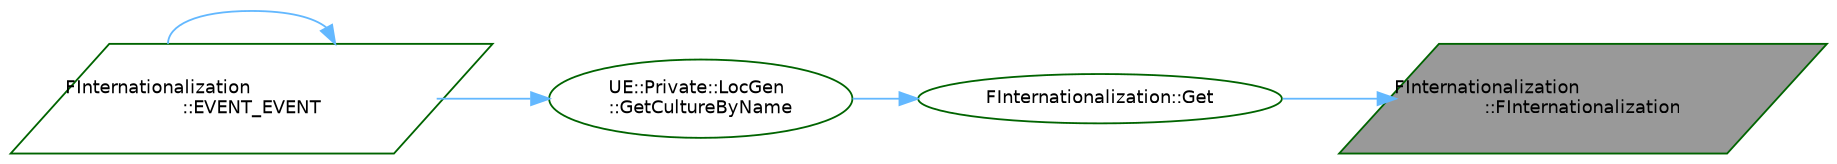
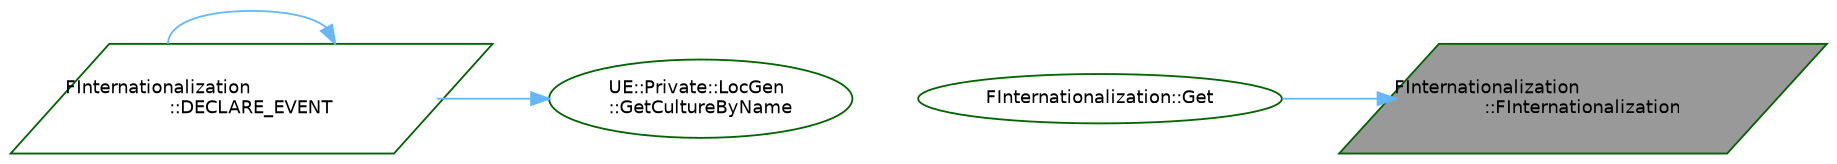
(252, 99) -> (252, 99)
(876, 99) -> none
